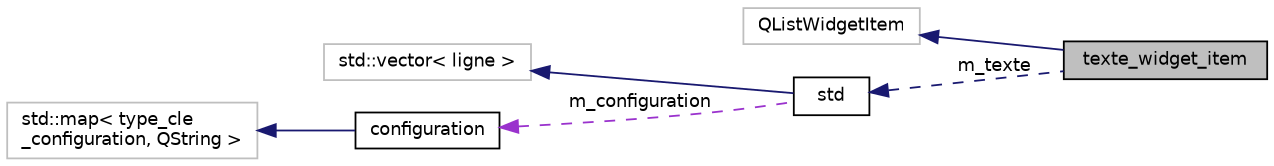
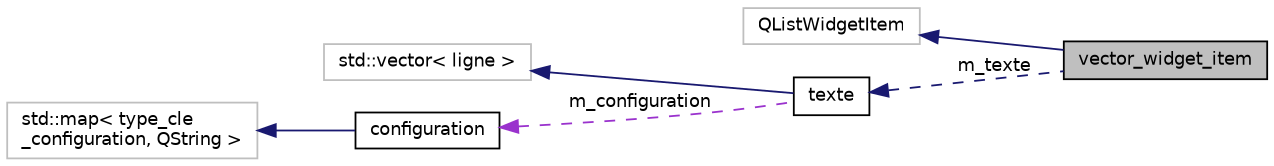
(1165, 60) -> (1165, 60)
(832, 96) -> (832, 96)
